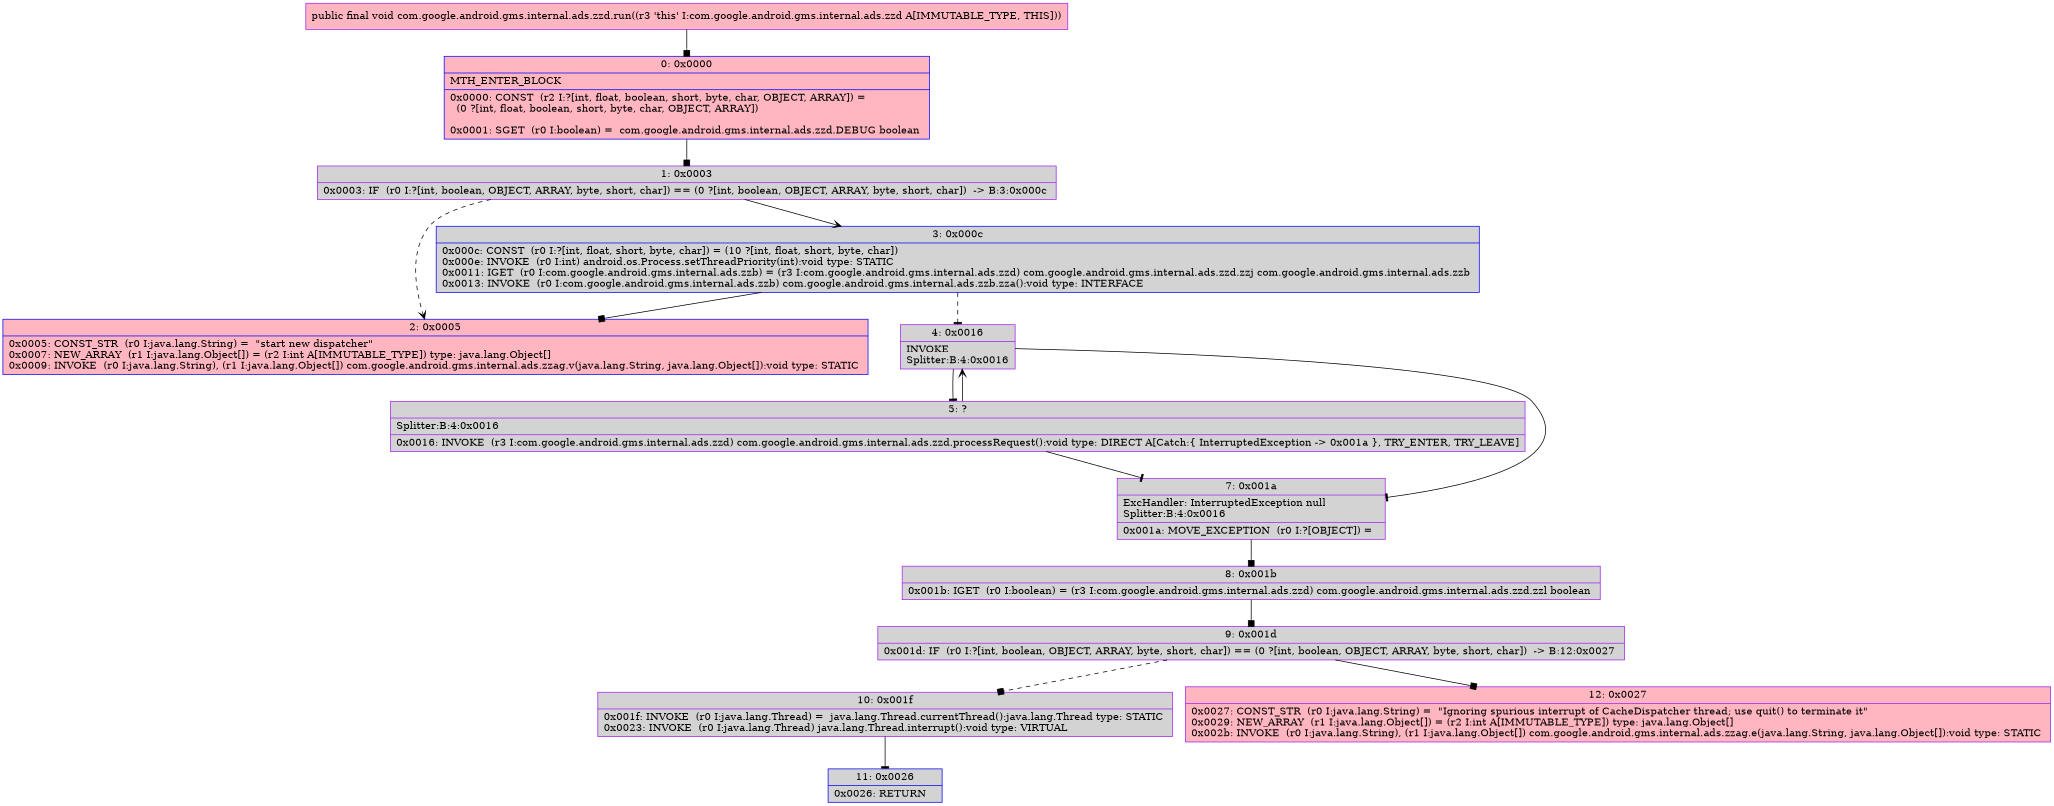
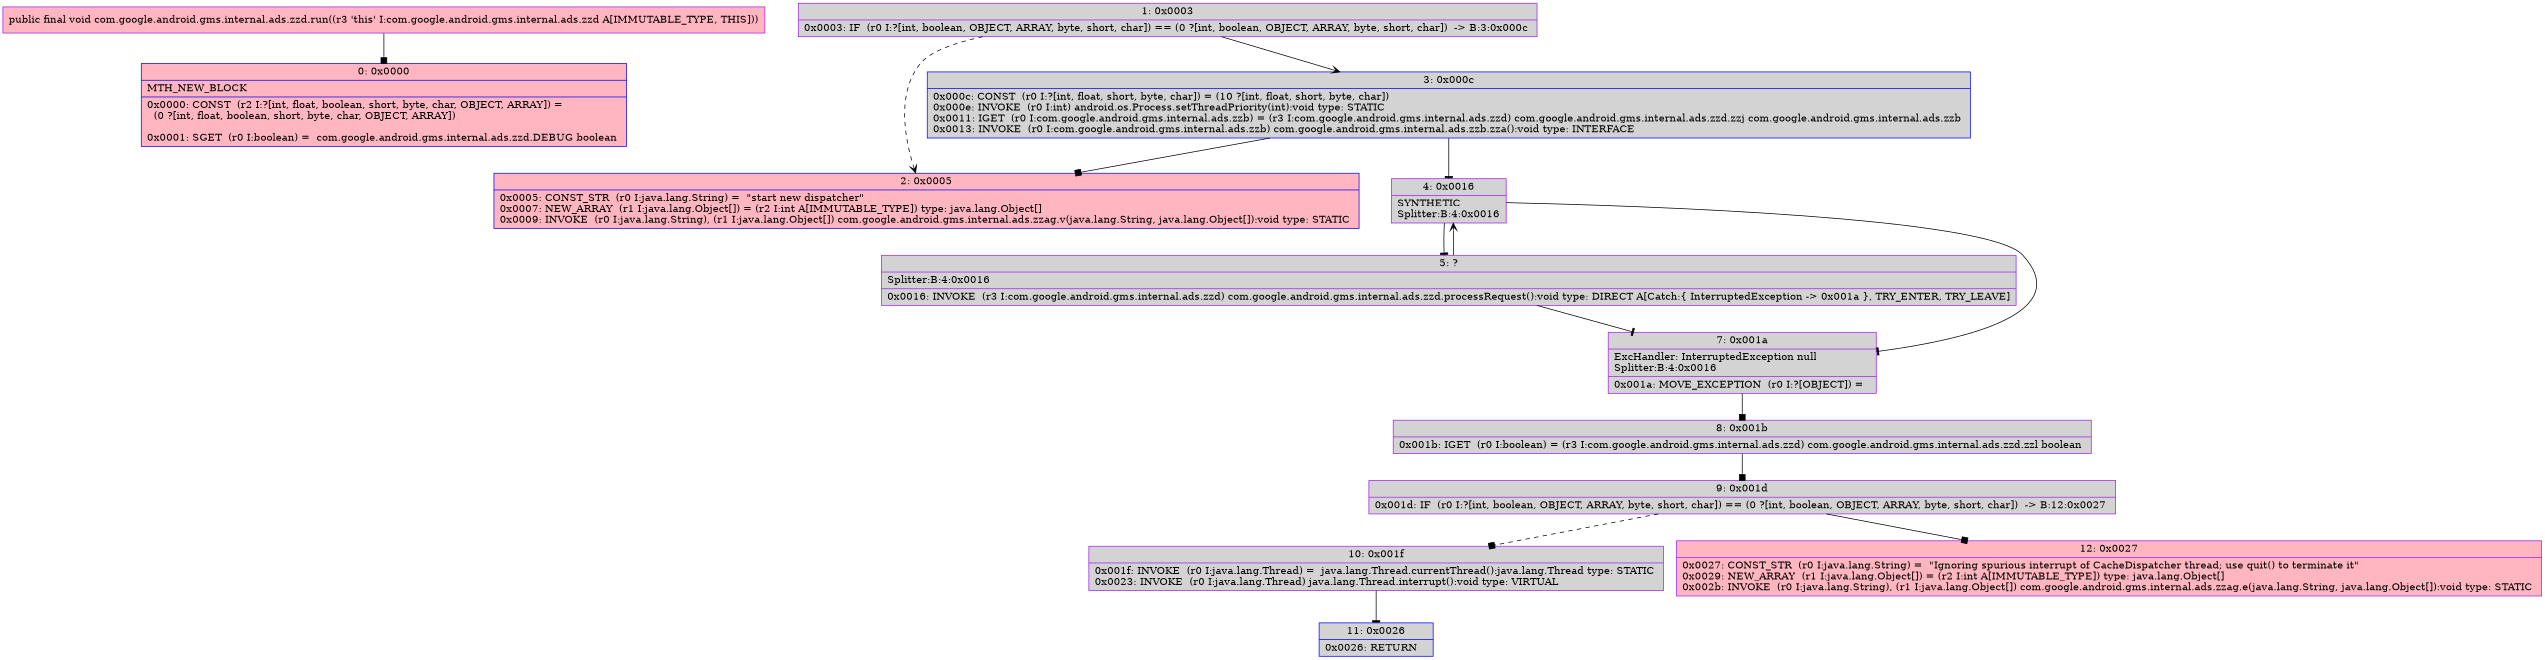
(506, 81) -> (197, 88)
(687, 149) -> none
(958, 307) -> (1449, 157)
(928, 349) -> (1429, 203)
